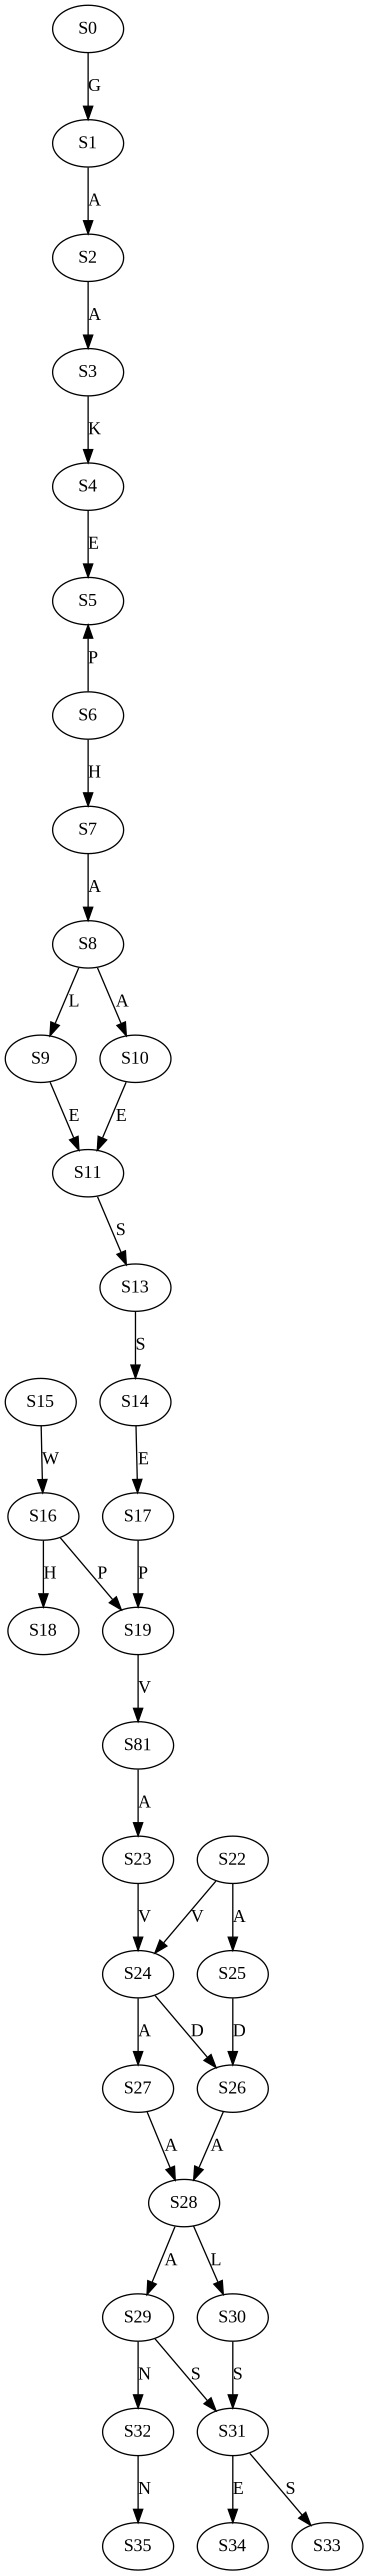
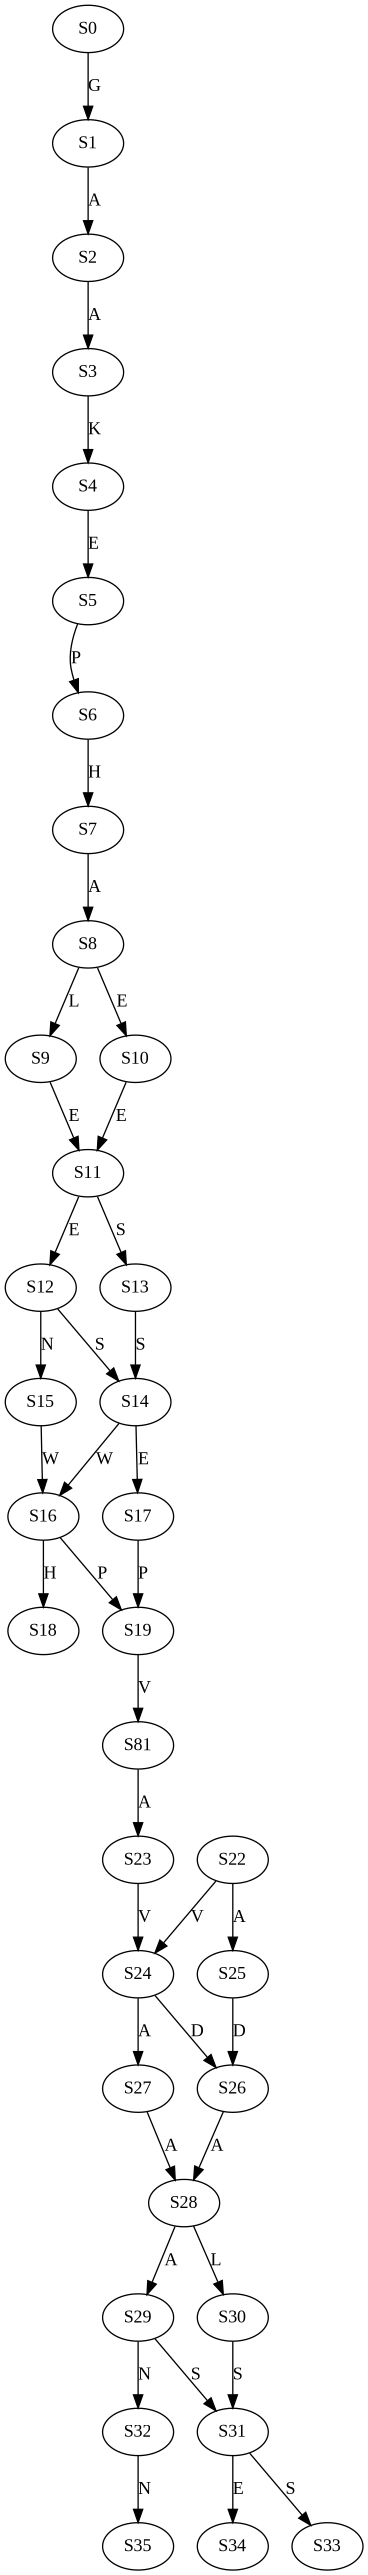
(88, 665) -> (71, 652)
(122, 1002) -> (122, 1002)
none -> (41, 1288)
none -> (94, 1454)
